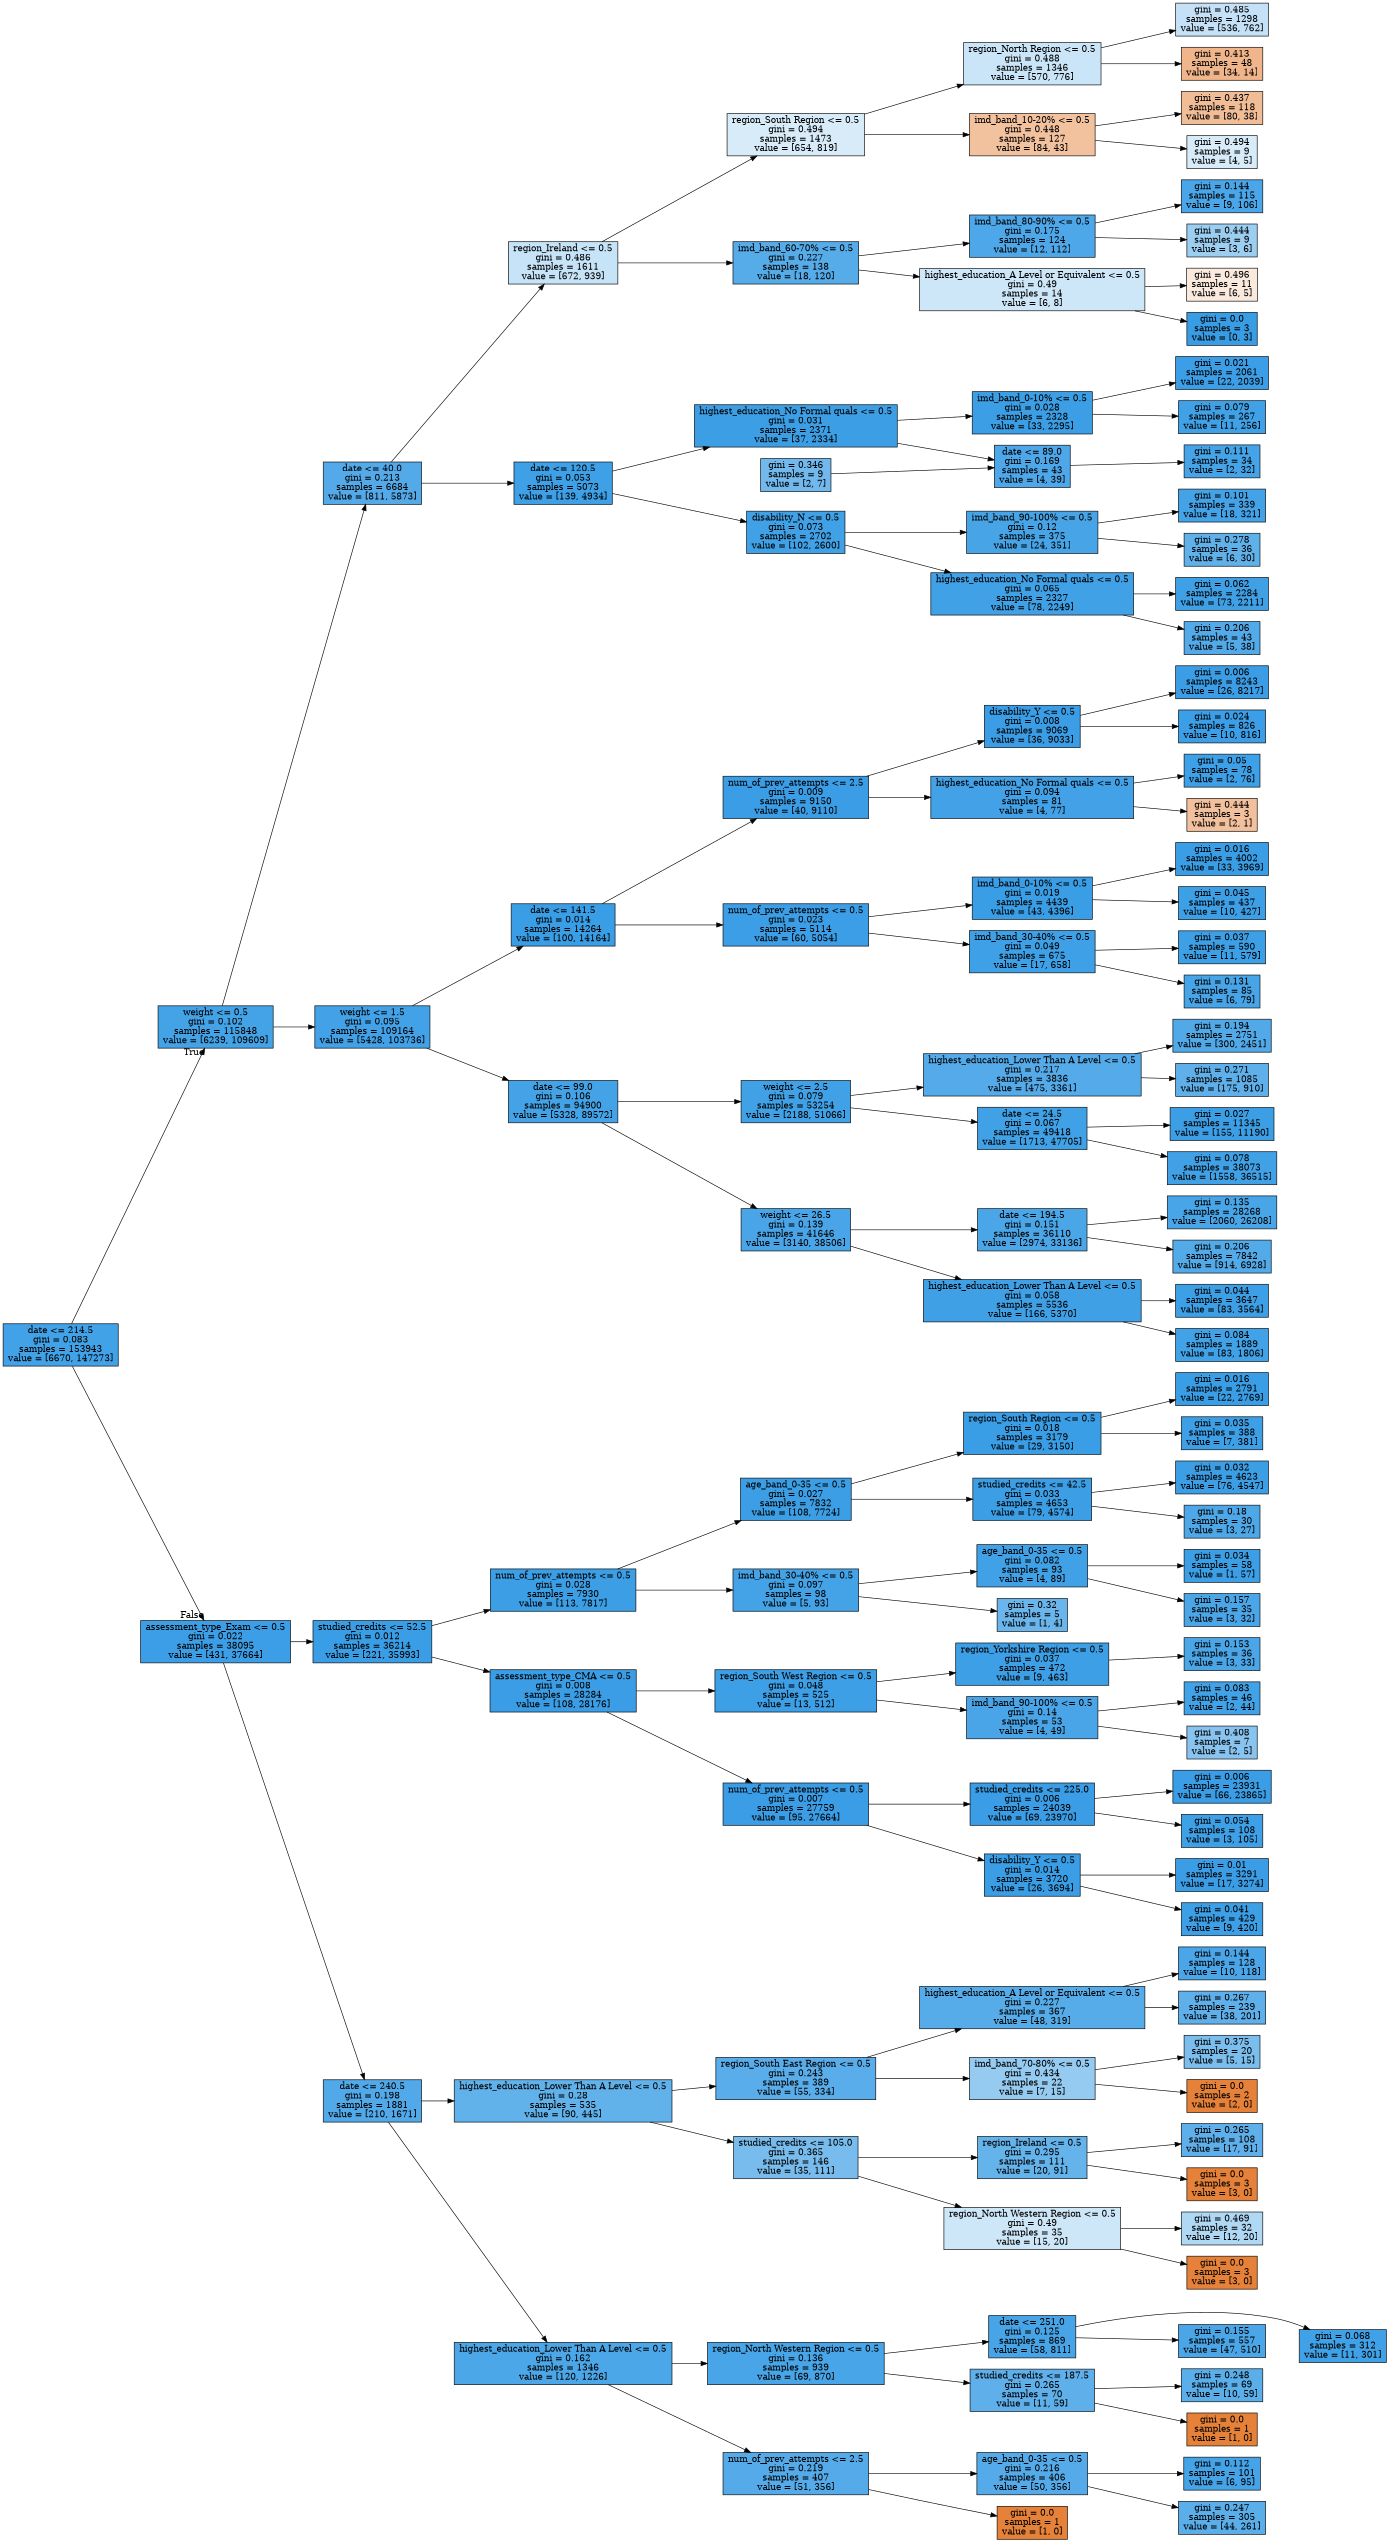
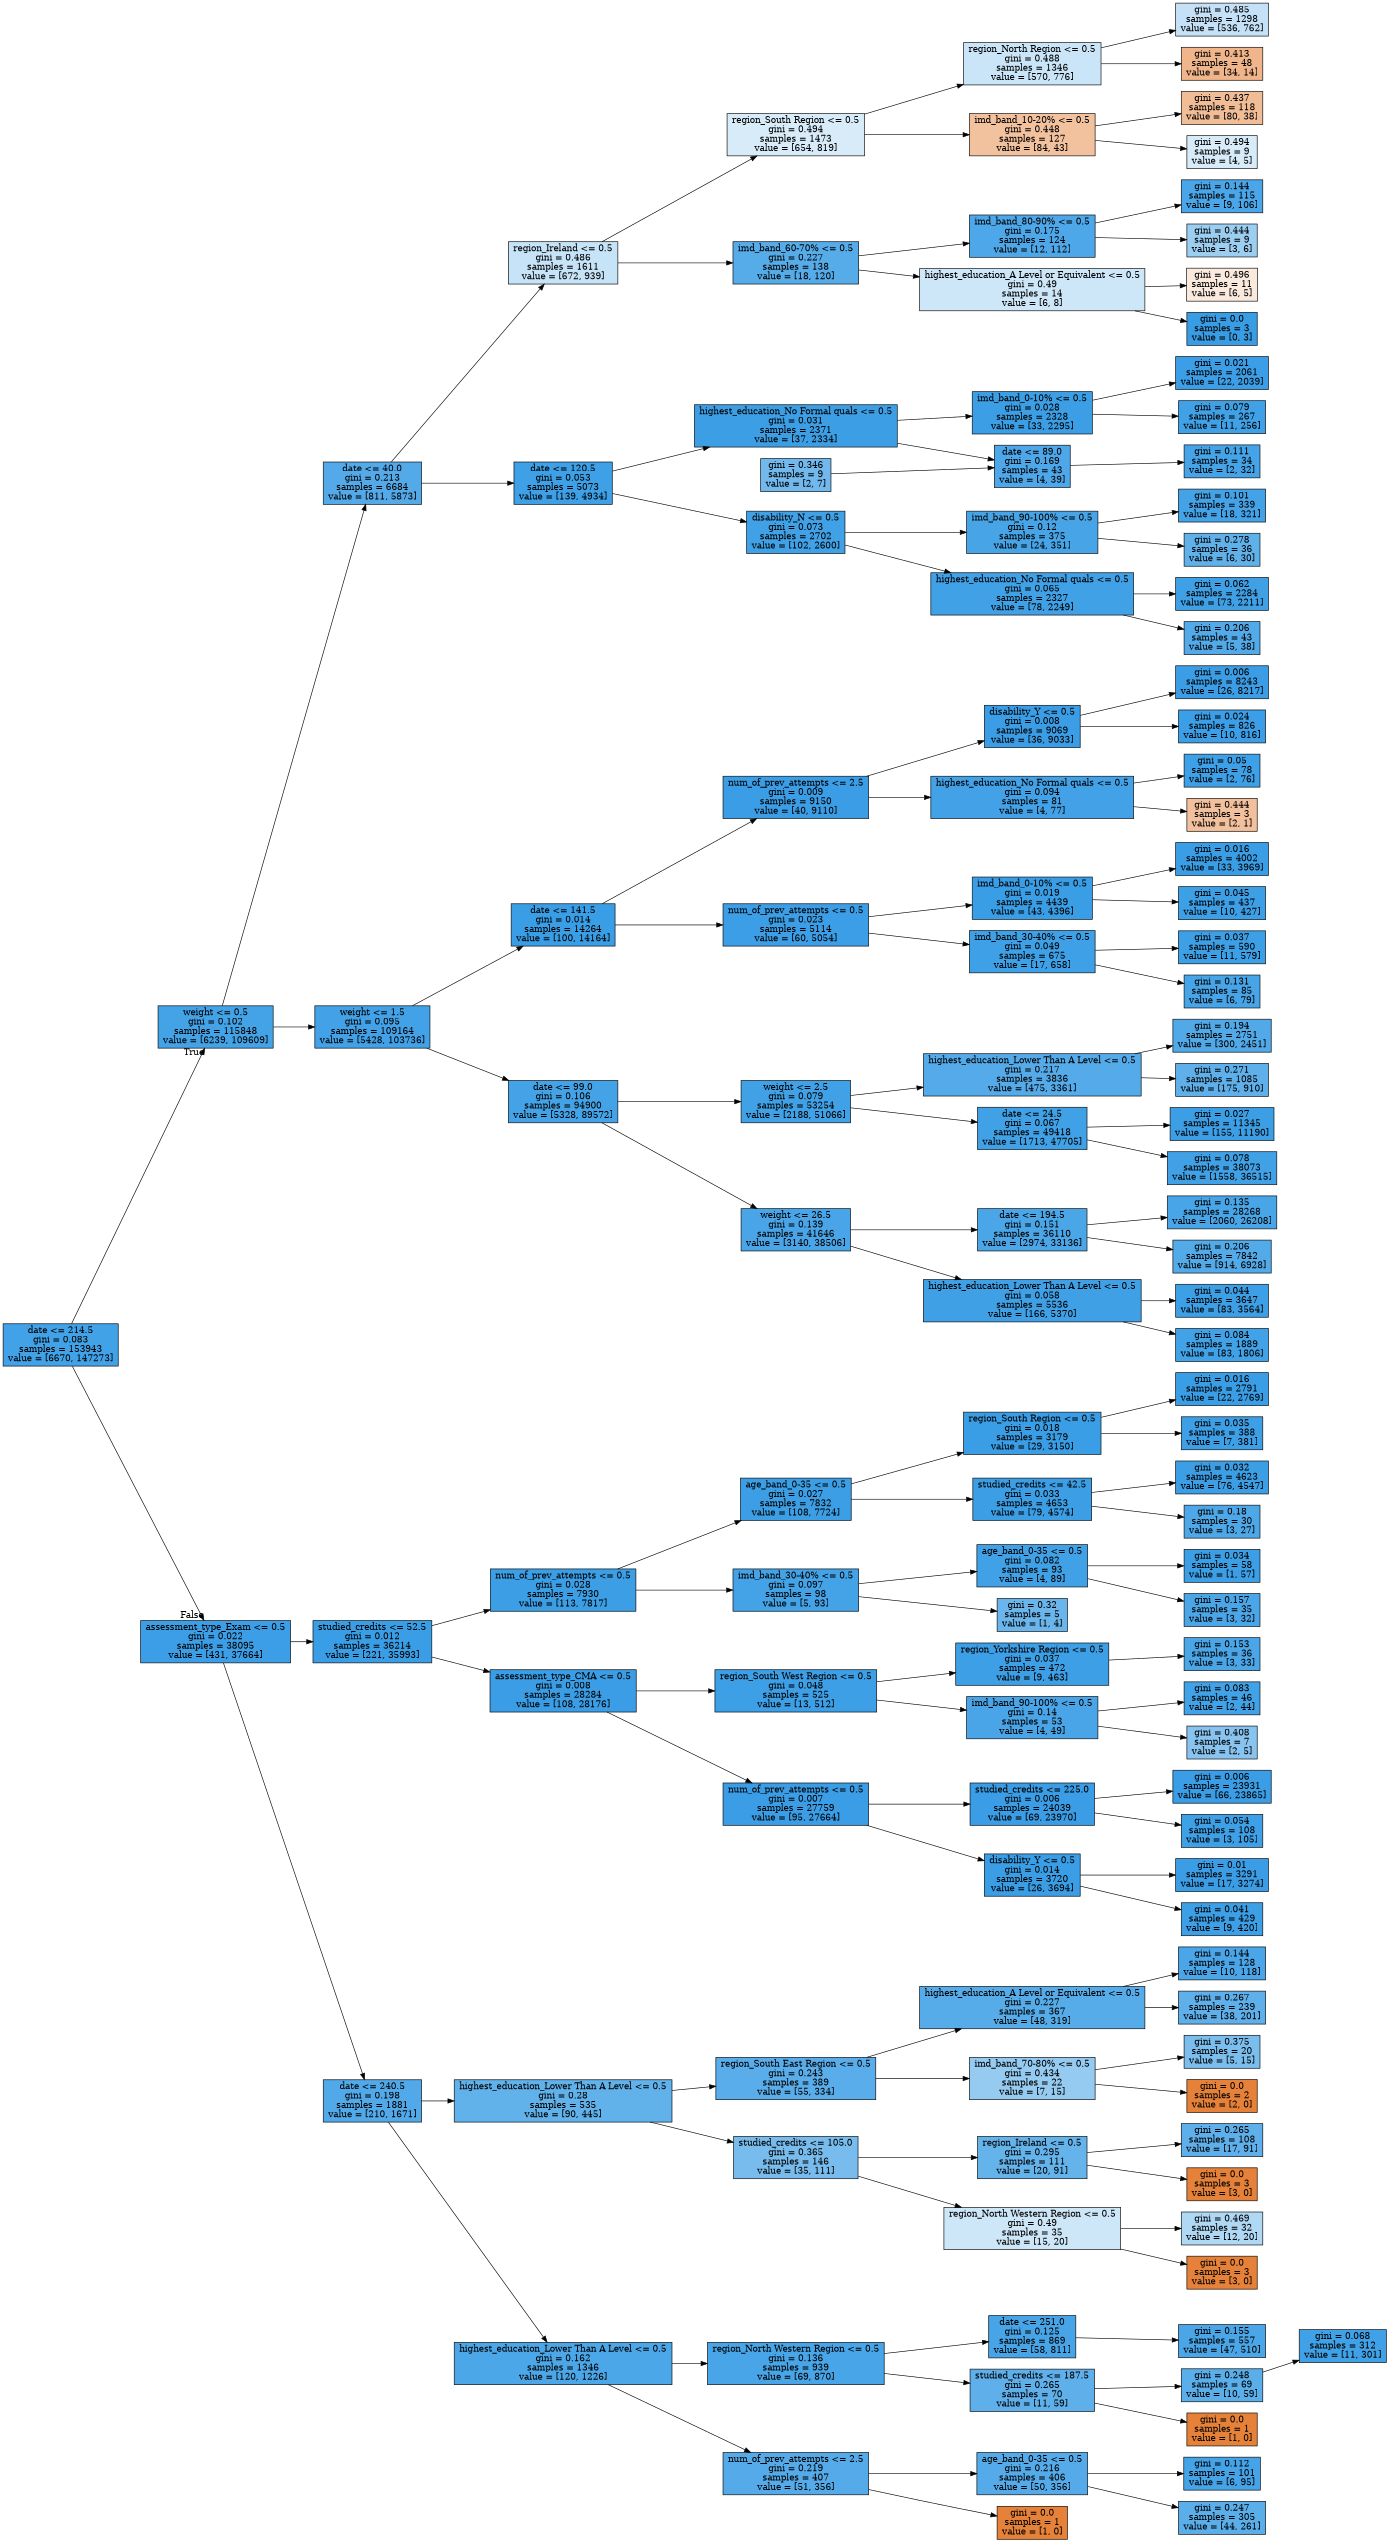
(1190, 2313) -> (1278, 2367)
